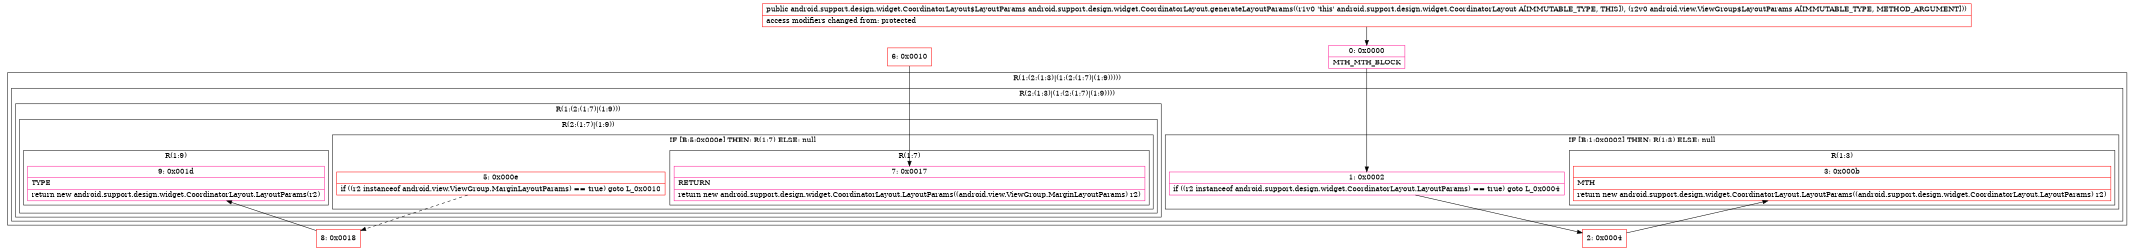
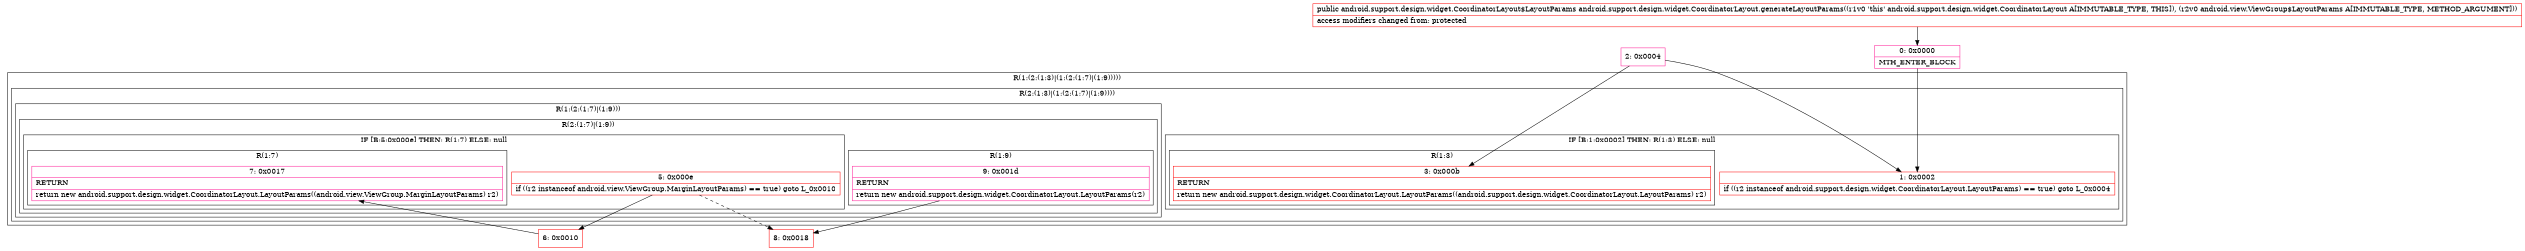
(1367, 62) -> (1917, 62)
(41, 183) -> (873, 183)
(1586, 183) -> (1194, 183)
(1367, 184) -> (1917, 184)
none -> (630, 205)
(253, 209) -> (906, 210)
(1496, 213) -> (1786, 104)
(1604, 238) -> (1643, 57)
